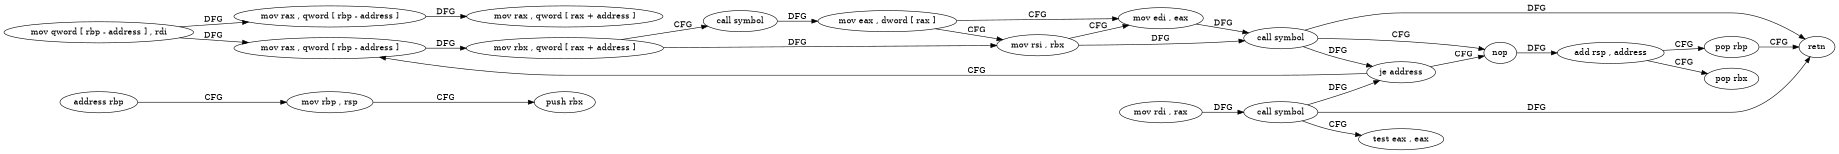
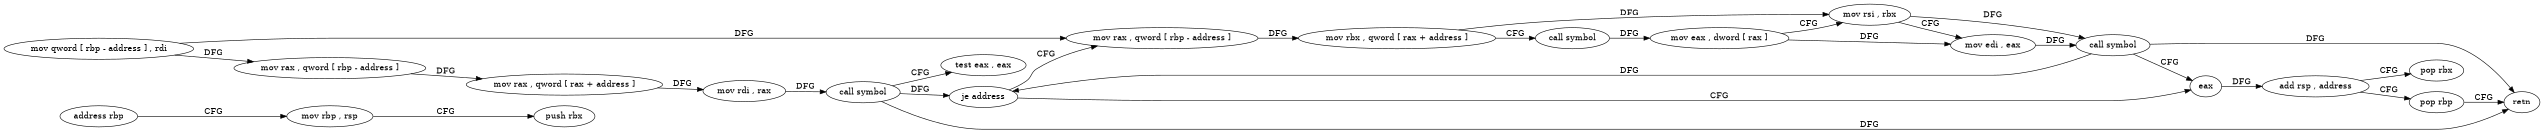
(1038, 15) -> (1870, 37)
(1500, 53) -> (2206, 86)
none -> (677, 89)
